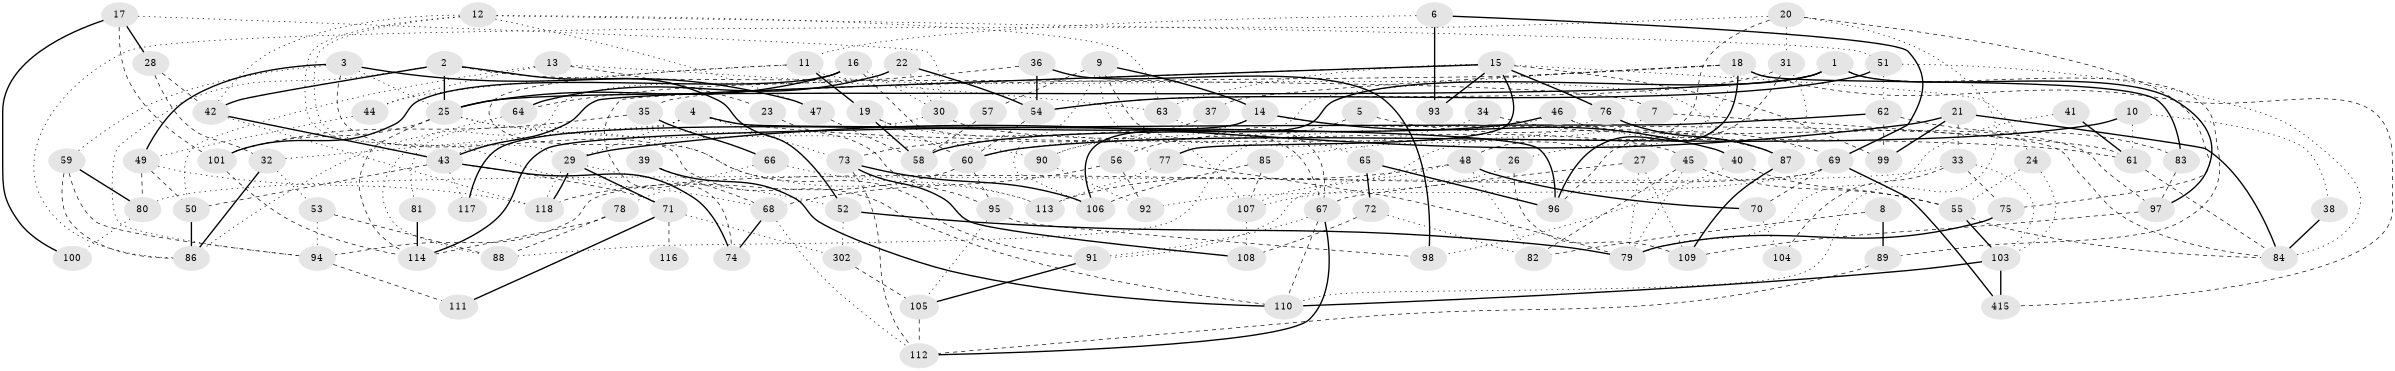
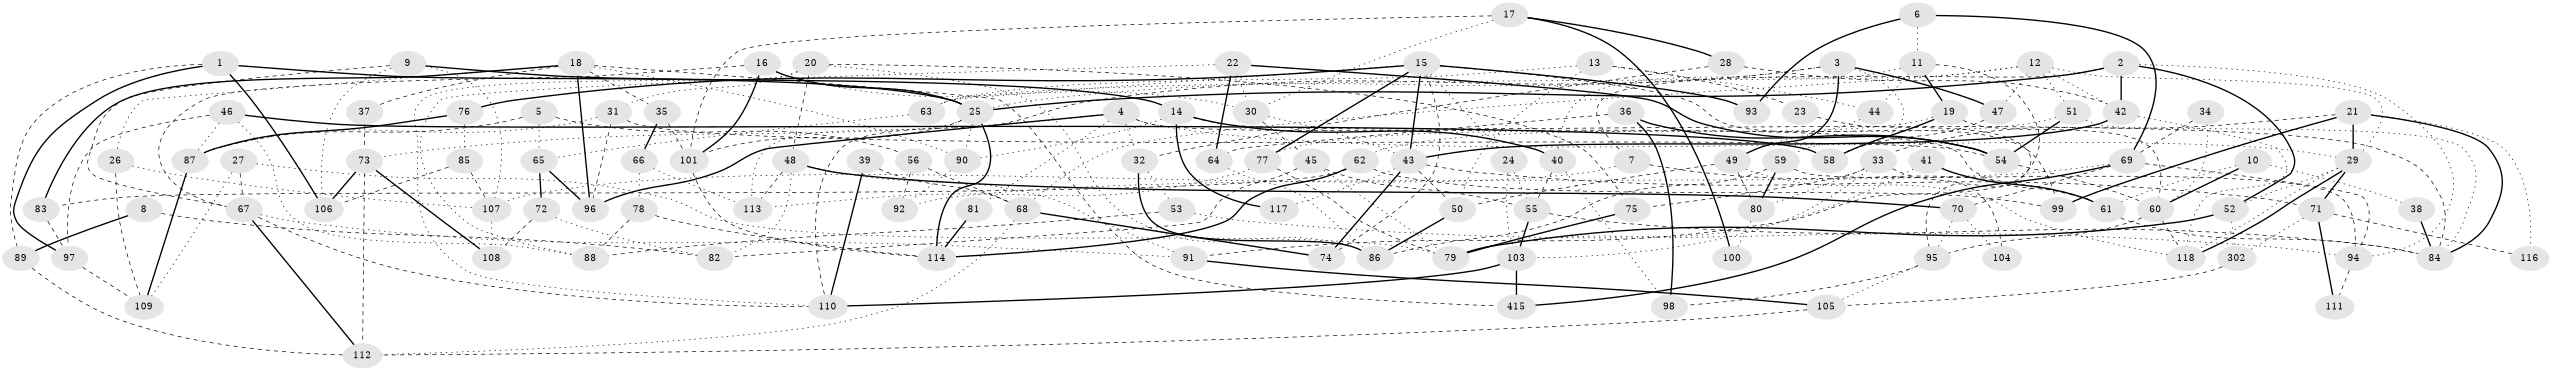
(988, 112) -> none
none -> (2489, 140)
(362, 170) -> (988, 170)
none -> (1943, 239)
